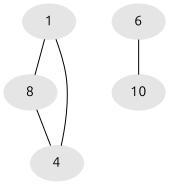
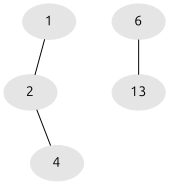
(30, 92) -> (30, 92)
(67, 92) -> none
(139, 92) -> (139, 92)
